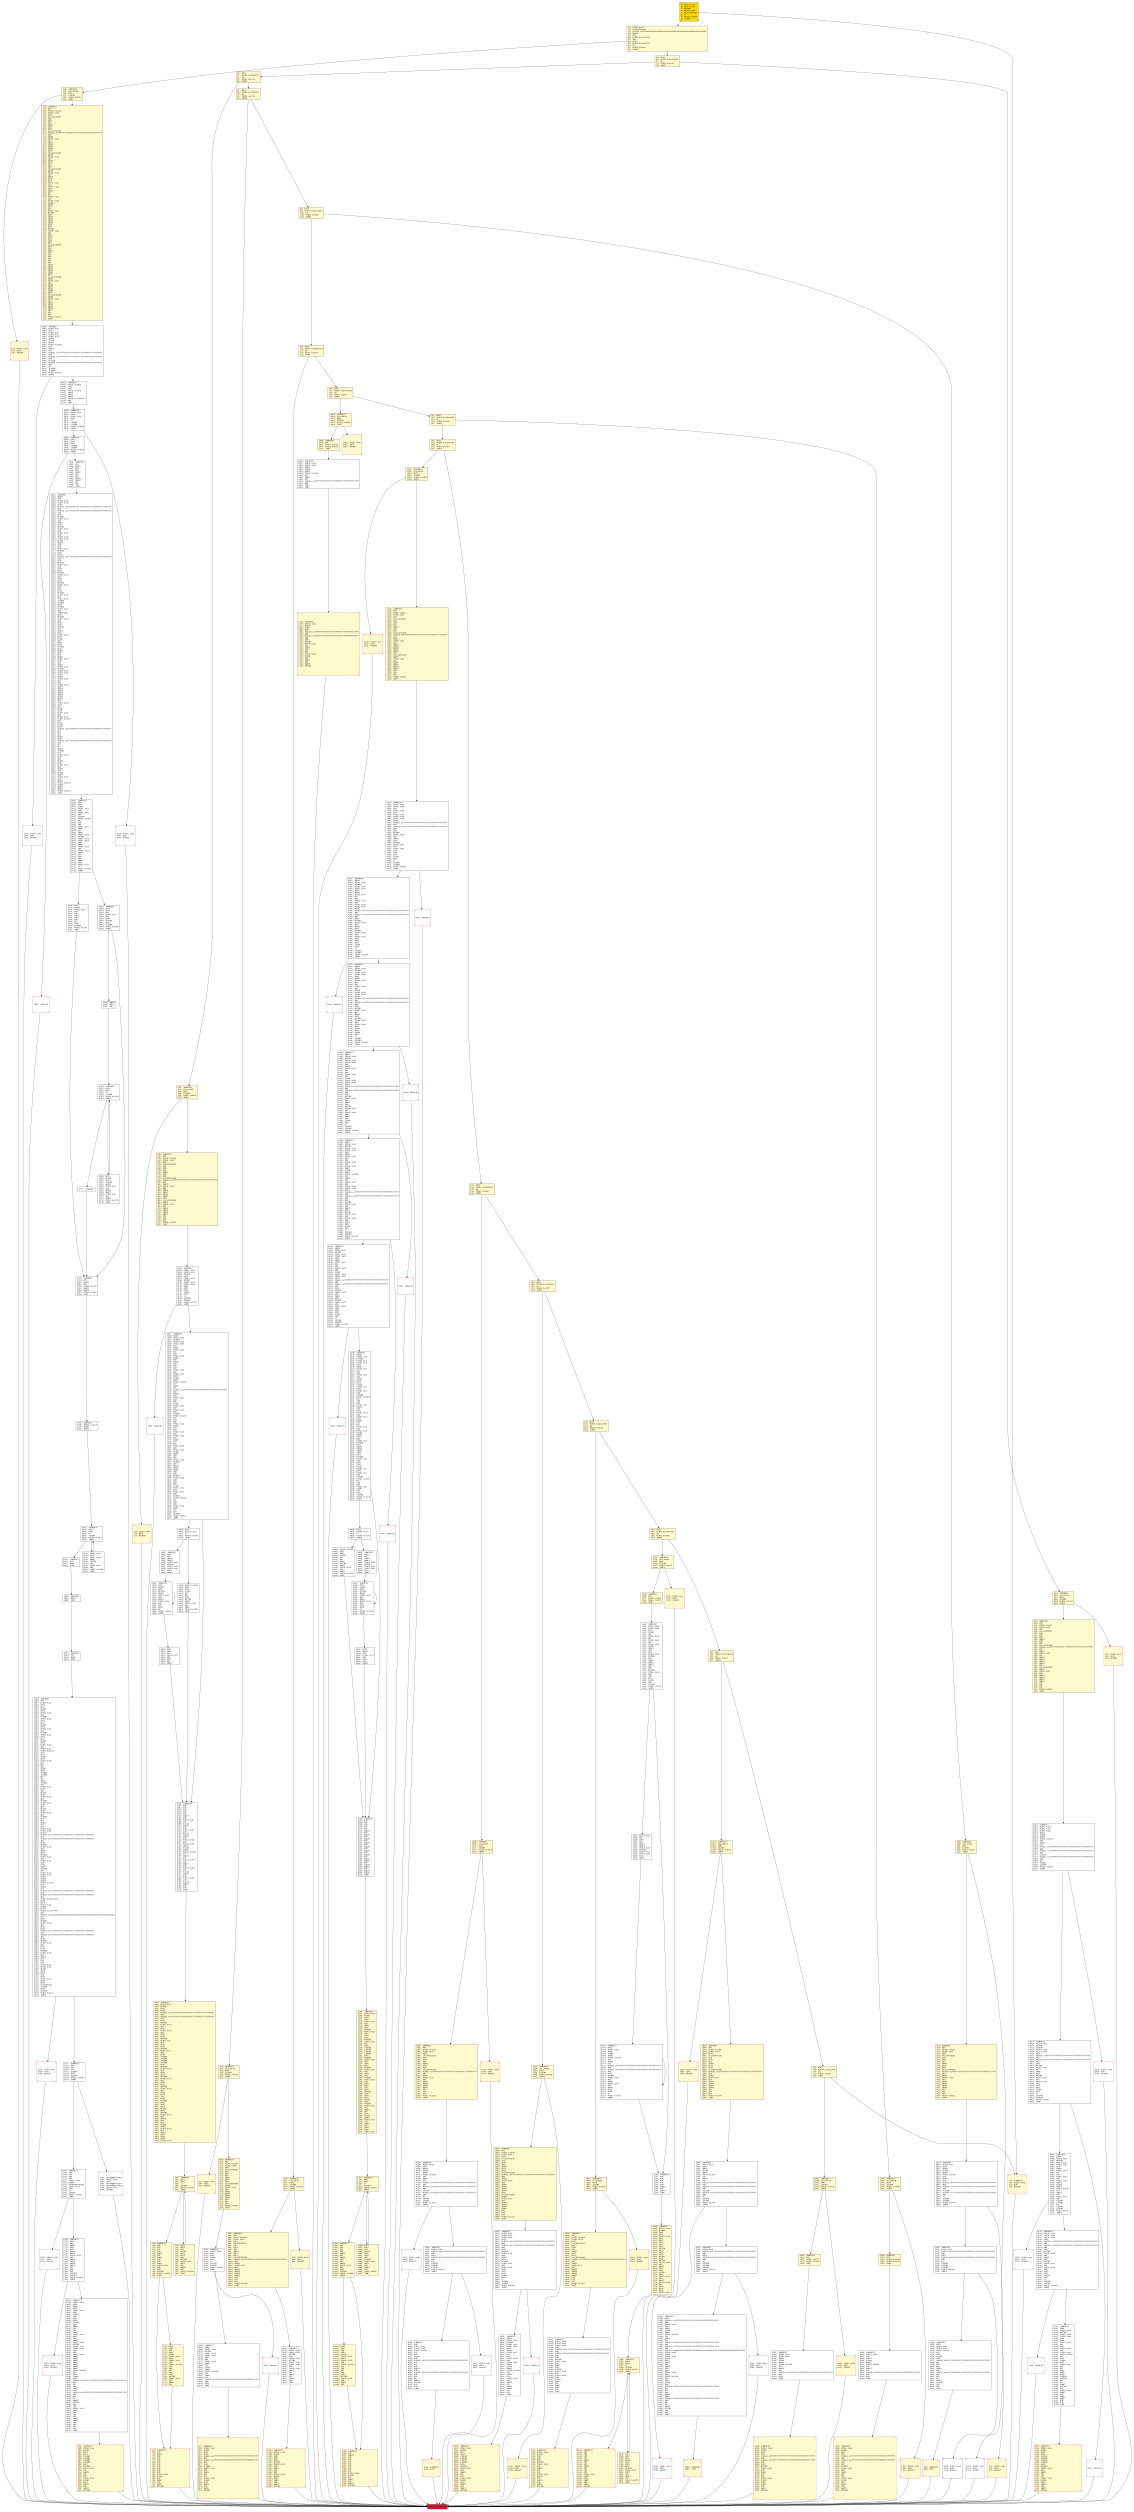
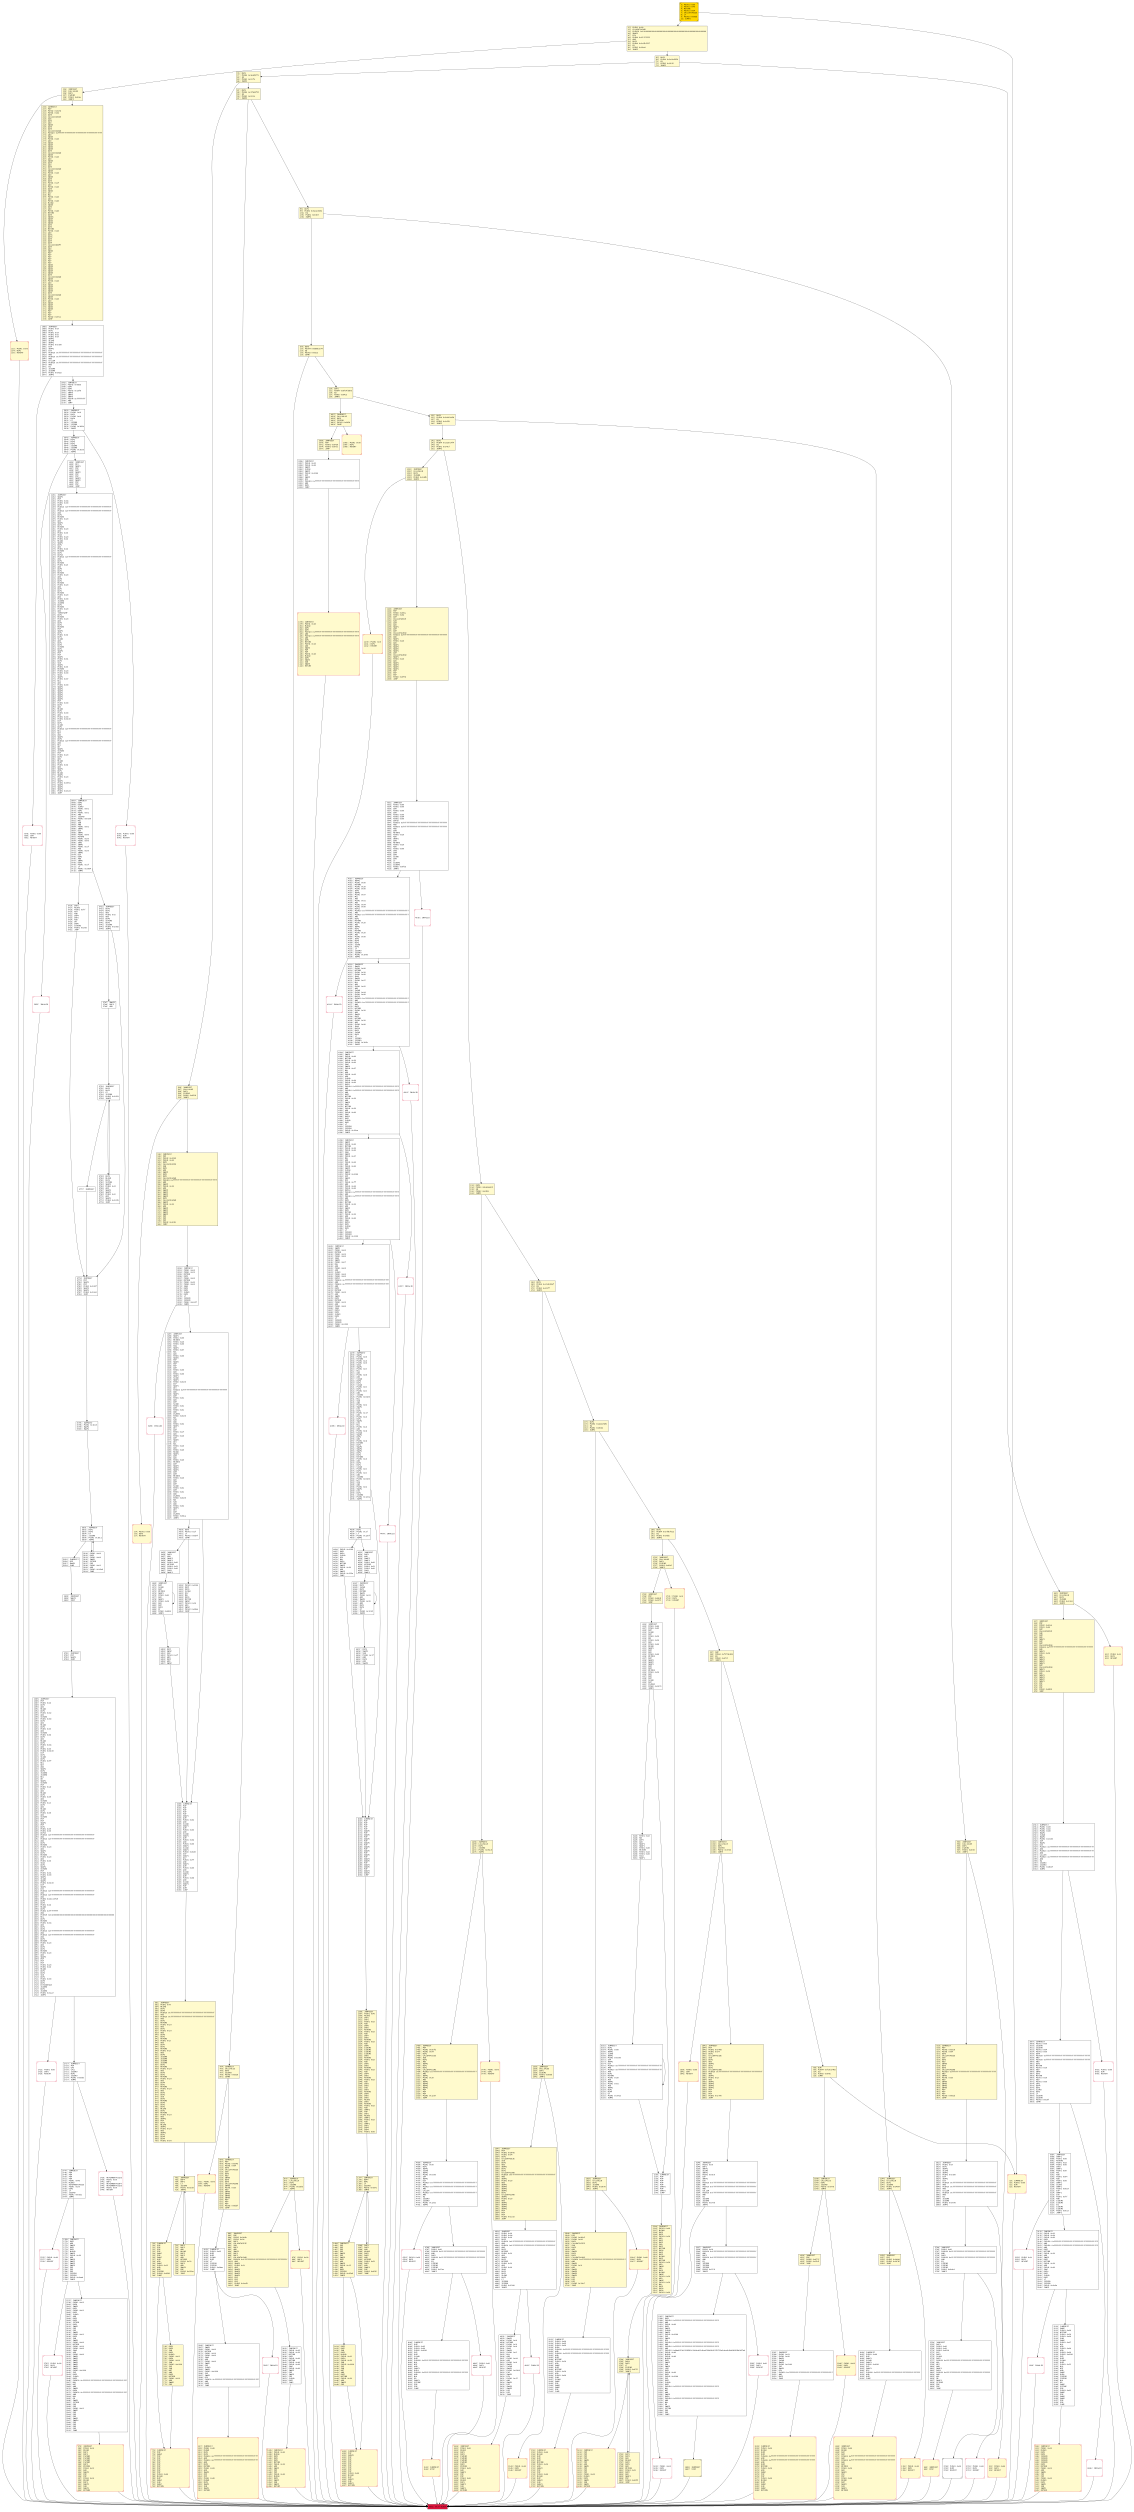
(693, 2468) -> (693, 2468)
